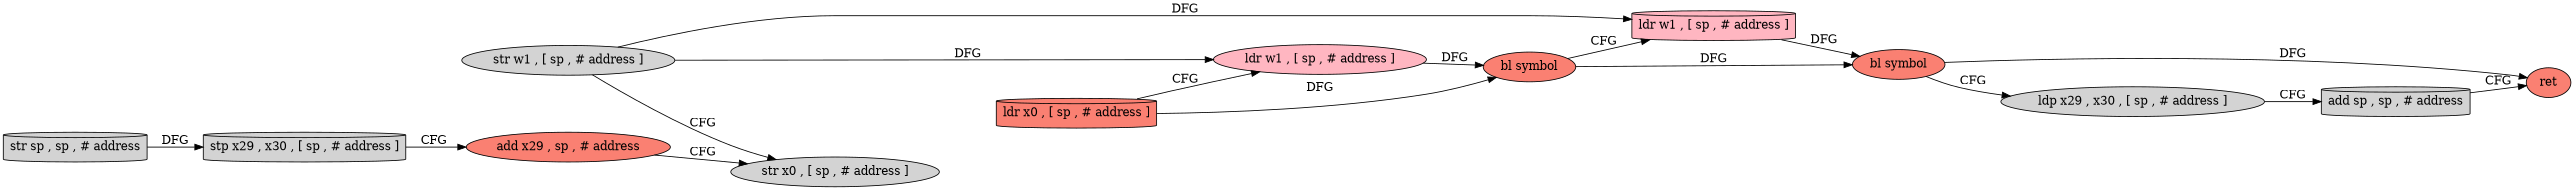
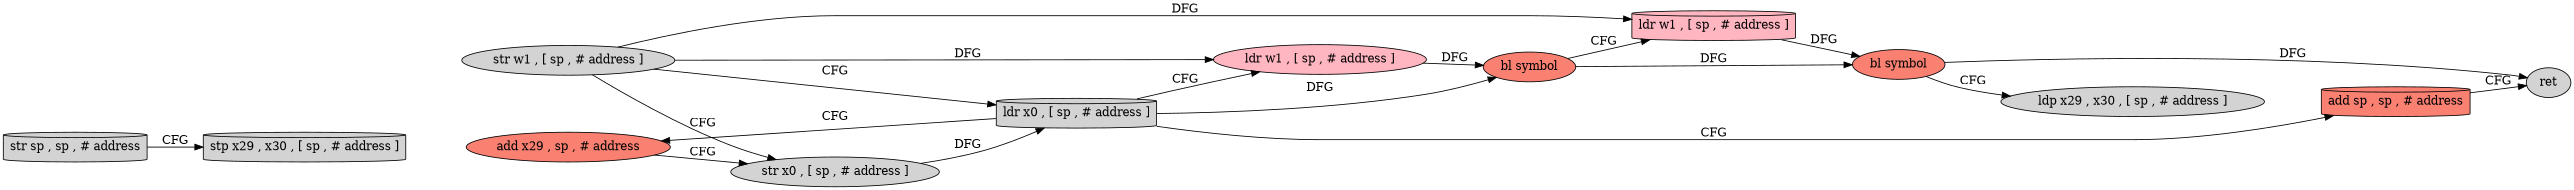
(2549, 83) -> (2549, 83)
none -> (821, 87)
(2289, 102) -> (1741, 140)
(2396, 102) -> (2396, 102)
(1076, 113) -> (1076, 113)
(175, 141) -> (175, 141)
(432, 147) -> (833, 129)
none -> (980, 152)
